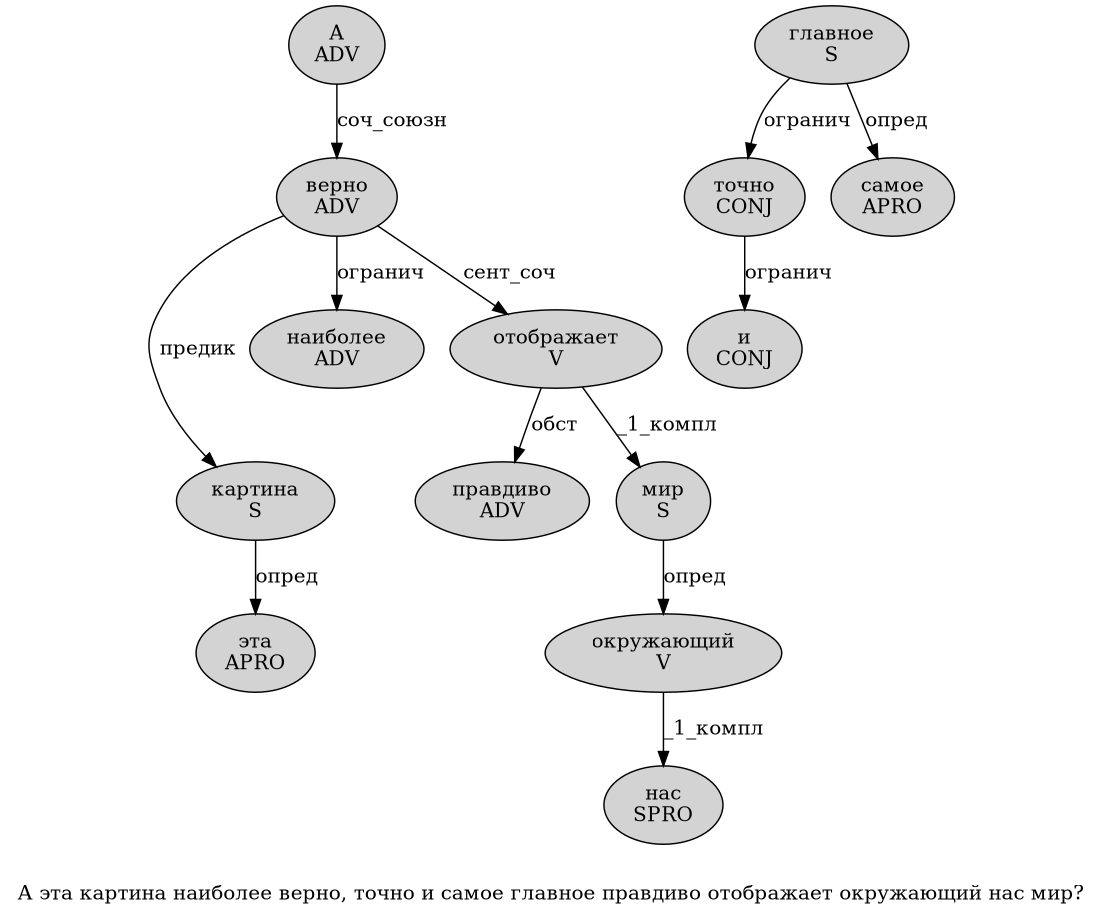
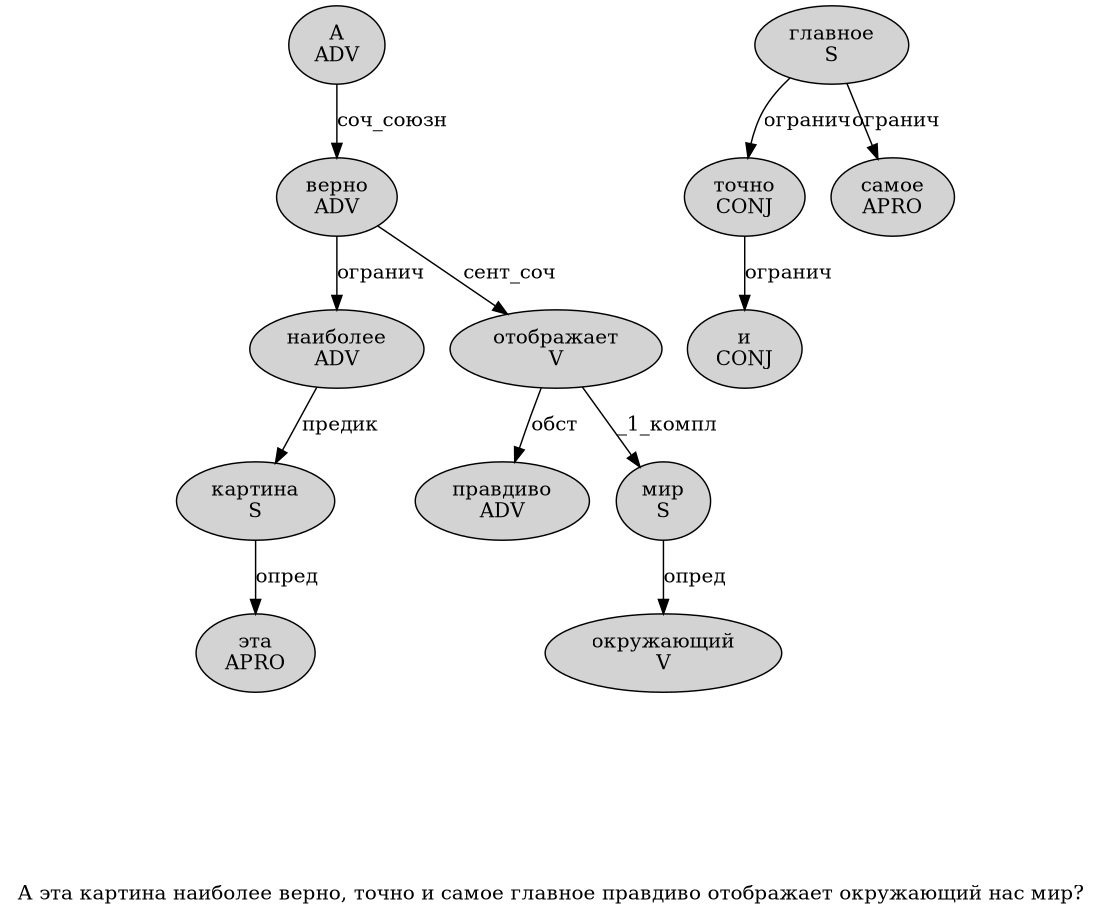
(896, 121) -> (896, 121)
(159, 313) -> (300, 419)
(663, 805) -> none
